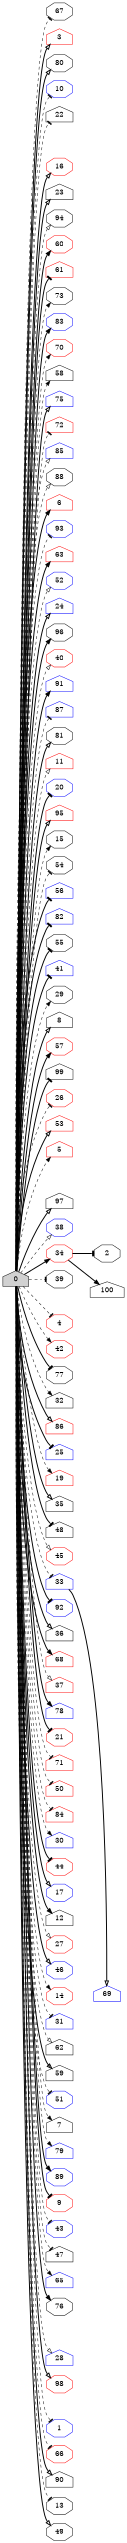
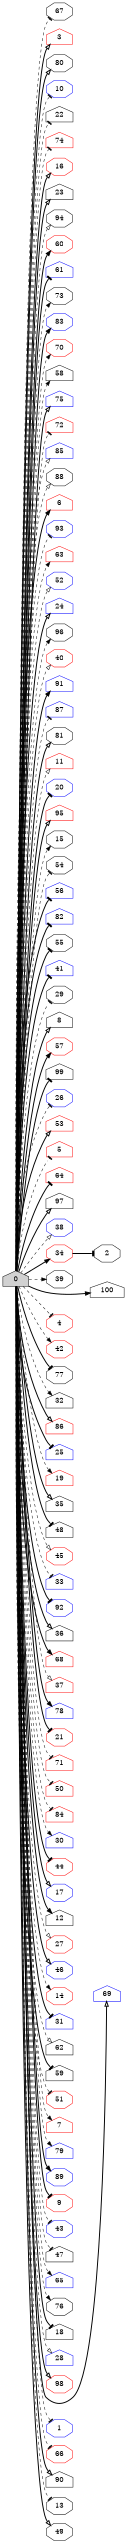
none -> (59, 141)
(59, 270) -> (59, 270)
(20, 917) -> (20, 917)
(21, 956) -> (21, 956)
(28, 1090) -> (28, 1090)
(59, 1098) -> (59, 1098)
none -> (59, 1176)
(26, 1214) -> (26, 1214)
(82, 1271) -> (57, 1294)
(35, 1279) -> (35, 1279)
(20, 1652) -> (20, 1652)
(19, 1678) -> (19, 1678)
(102, 1783) -> (48, 2399)
(23, 1792) -> (23, 1792)
(59, 2100) -> (59, 2100)
(59, 2126) -> (59, 2126)
none -> (59, 2333)
